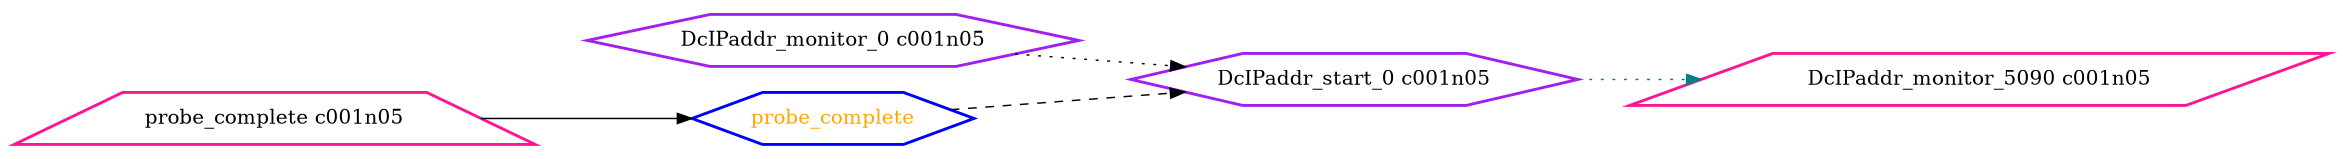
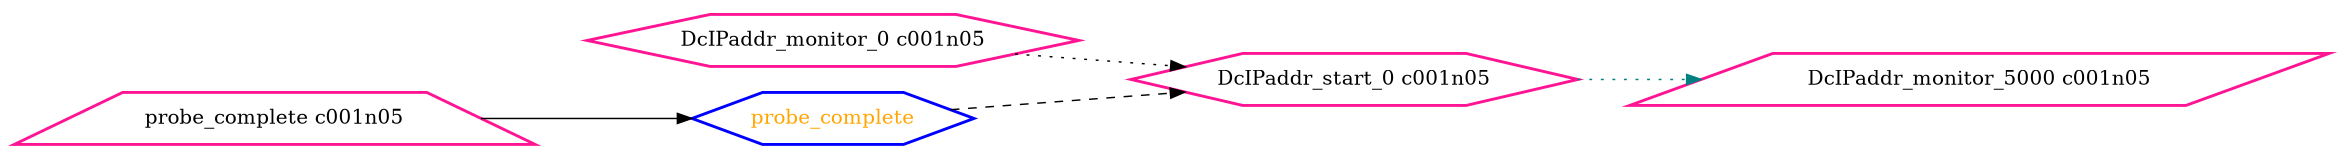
(833, 40) -> (833, 40)
(1354, 79) -> (1354, 79)
(1979, 79) -> (1979, 79)
